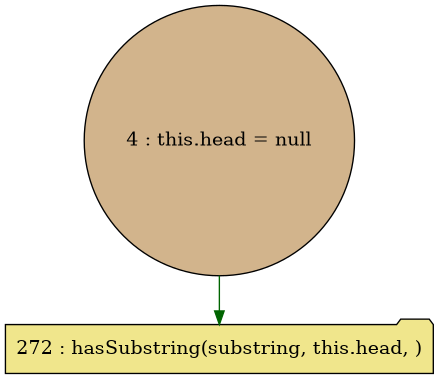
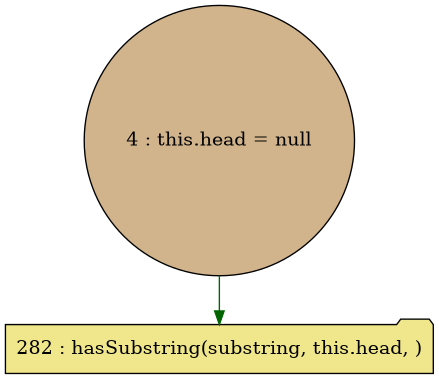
(219, 349) -> (219, 349)
